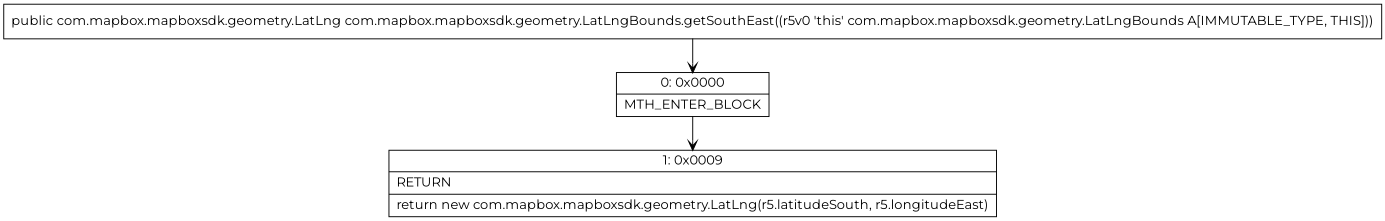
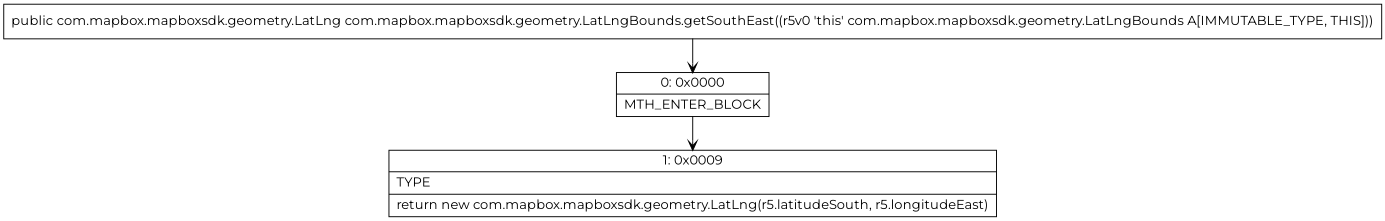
(424, 183) -> (414, 183)
